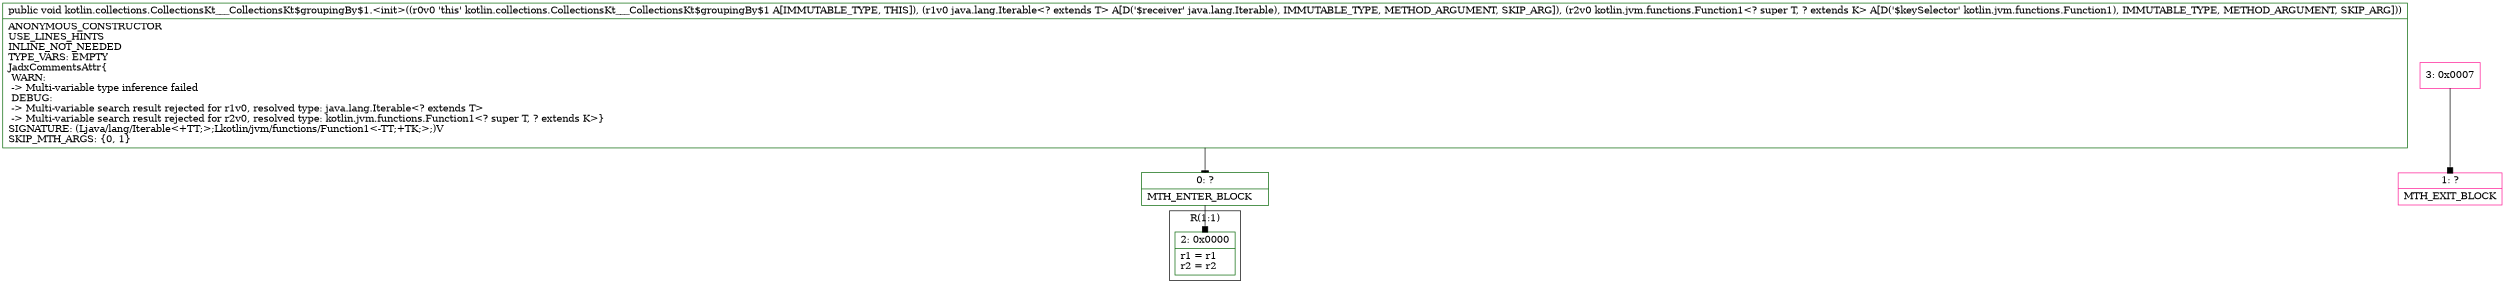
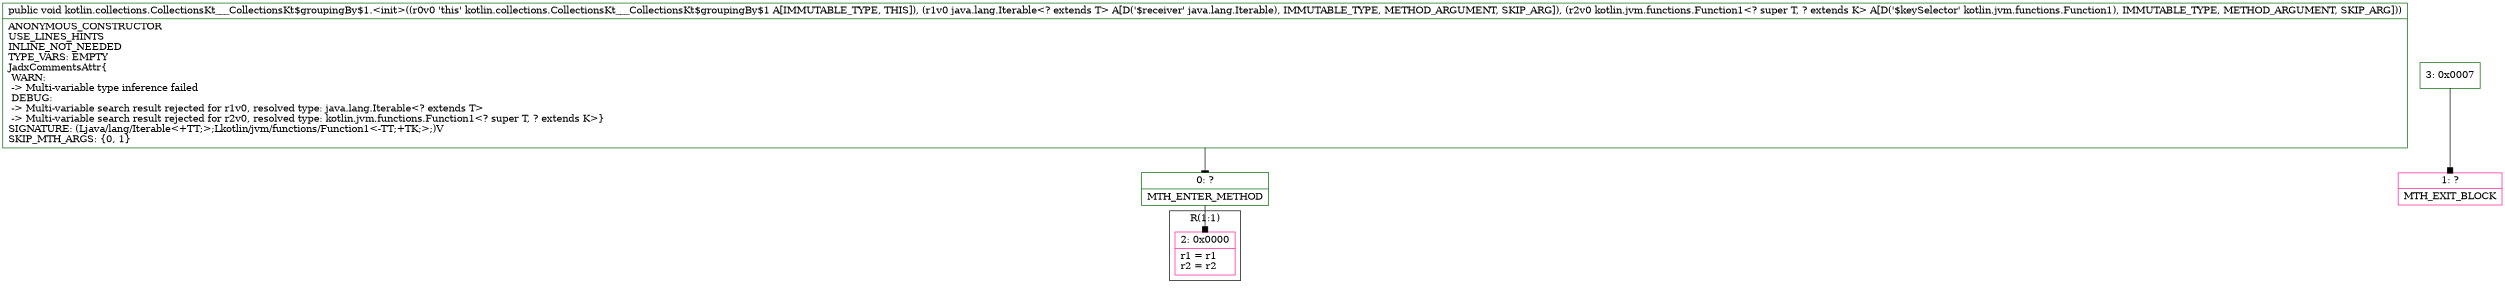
(2450, 76) -> (2450, 76)
(1200, 197) -> (1205, 197)
(1205, 254) -> (1205, 254)
